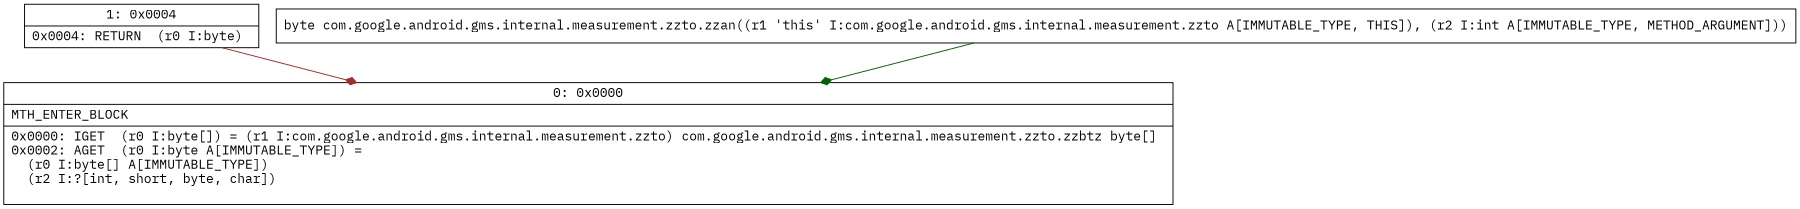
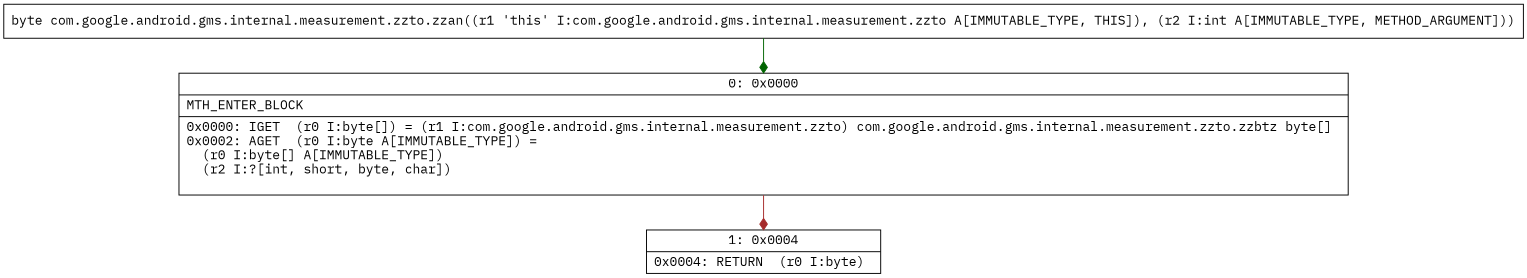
(284, 64) -> (764, 207)
